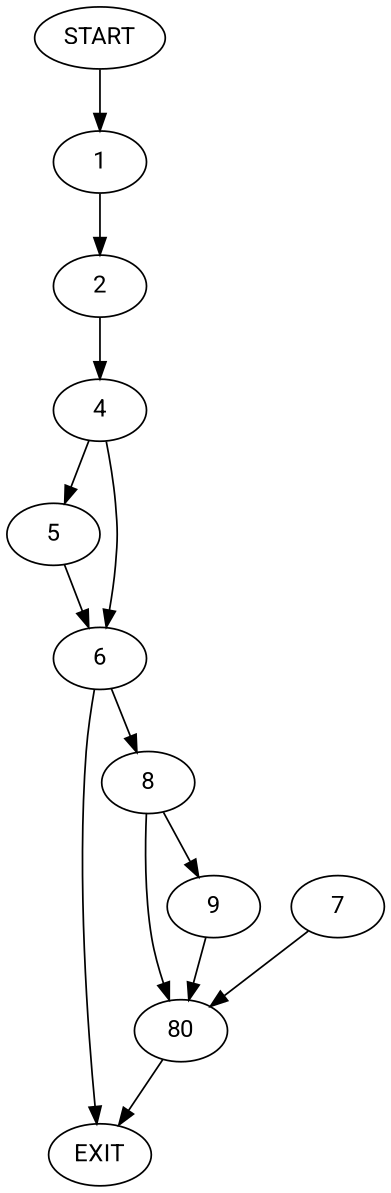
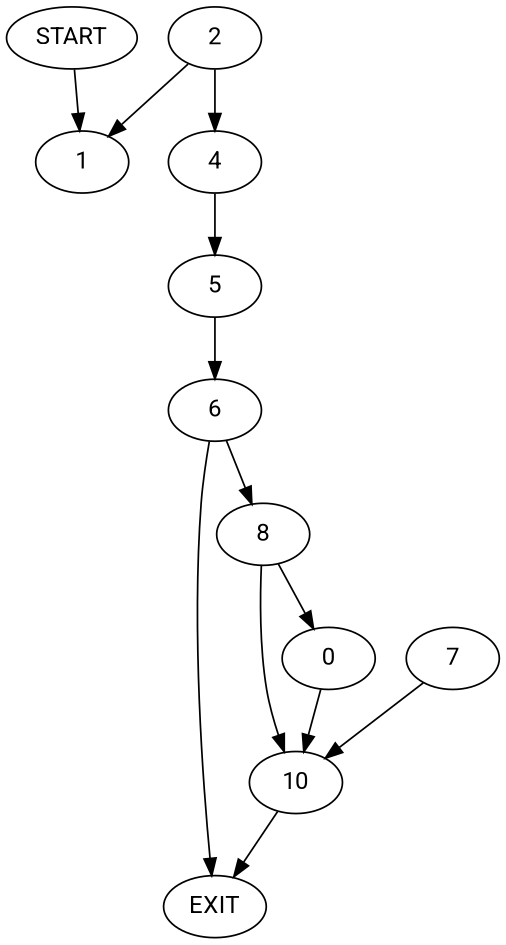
(100, 216) -> (155, 94)
(117, 526) -> none
(214, 907) -> (329, 658)
(181, 1031) -> (296, 783)
